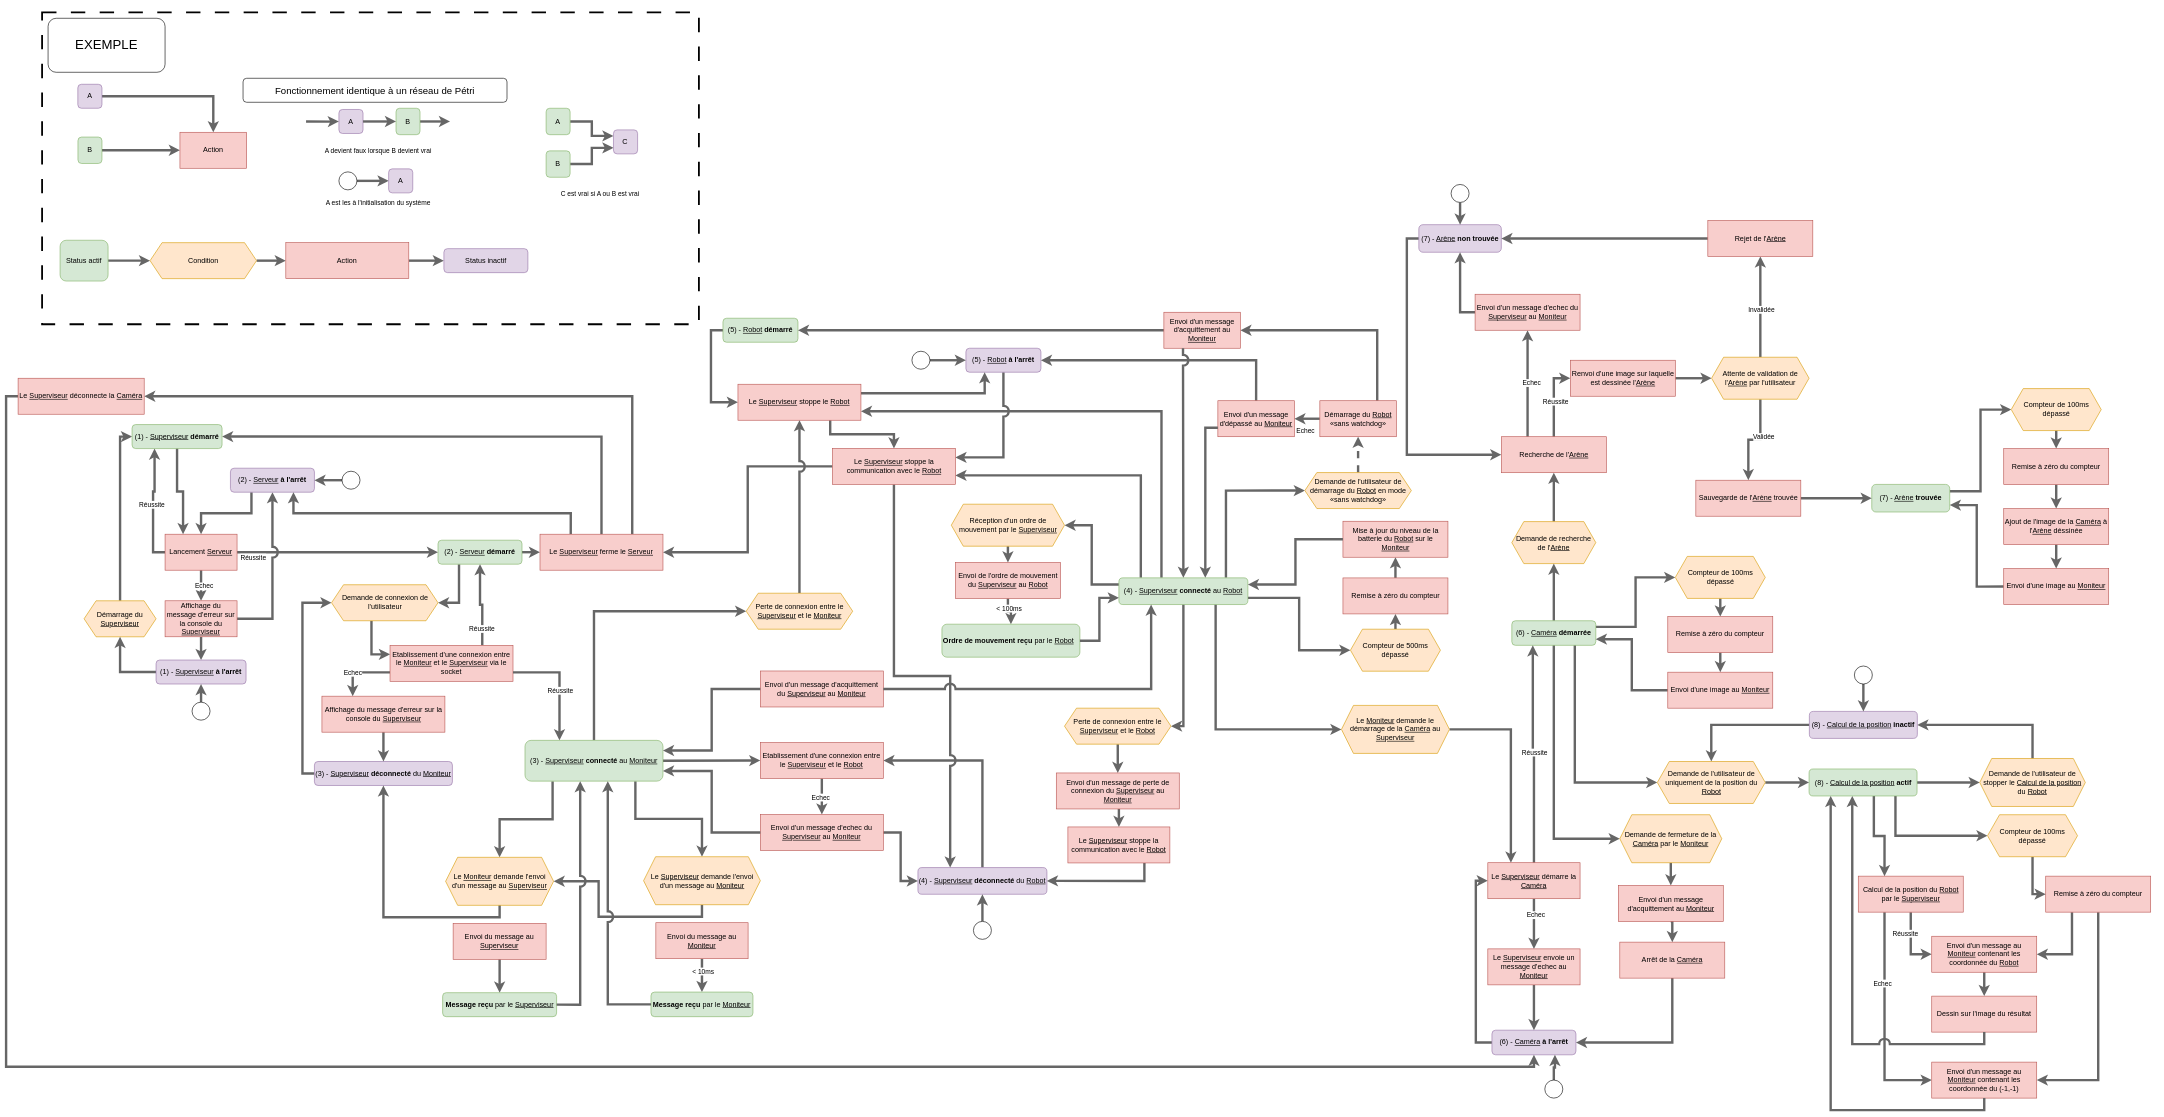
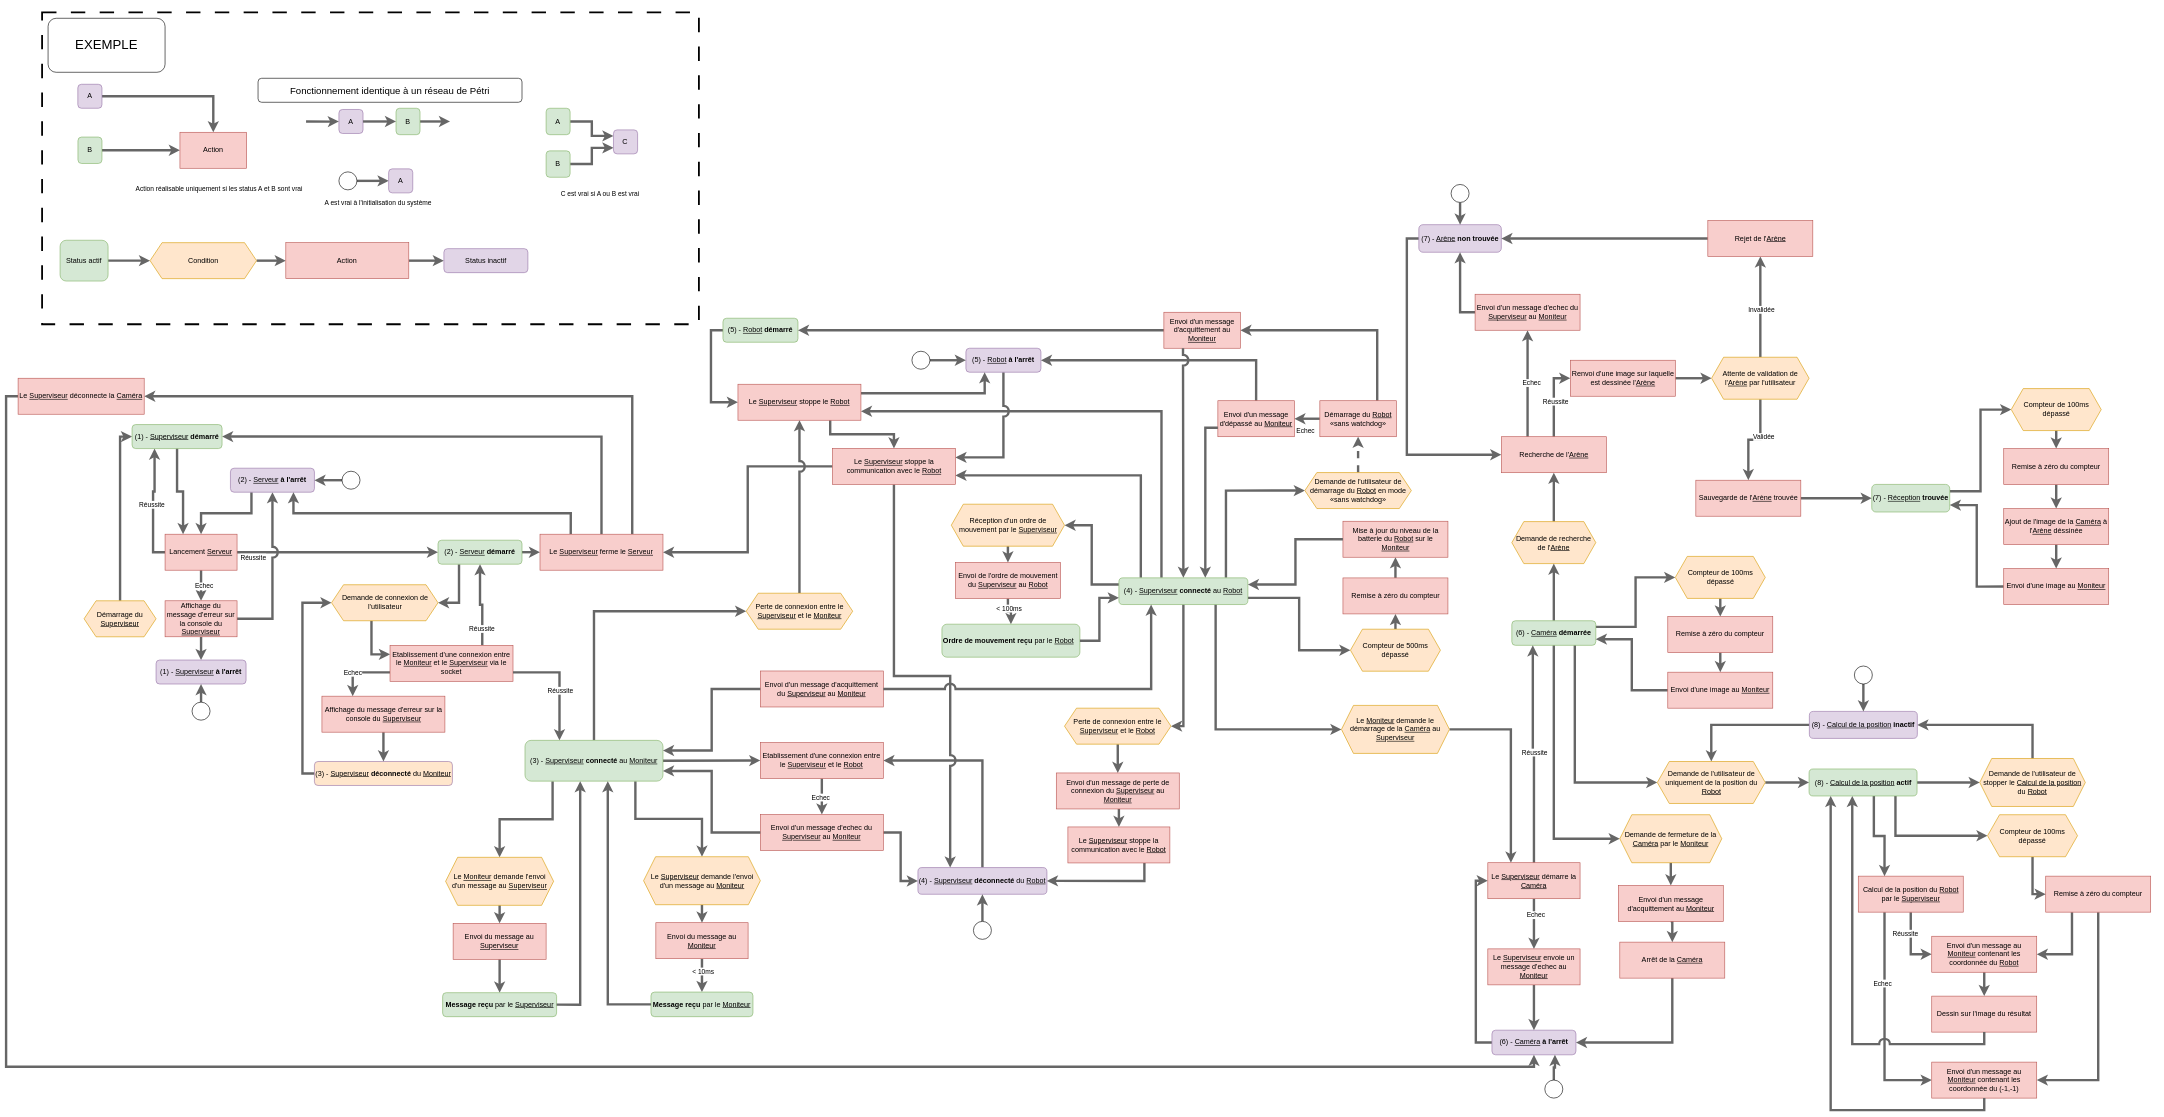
(375, 90) -> (390, 90)
(378, 151) -> none
none -> (219, 189)
(378, 203) -> (378, 203)
(1911, 498) -> (1911, 498)
(124, 672) -> none
(383, 774) -> (383, 774)
(383, 916) -> (499, 914)
(616, 917) -> (702, 914)
